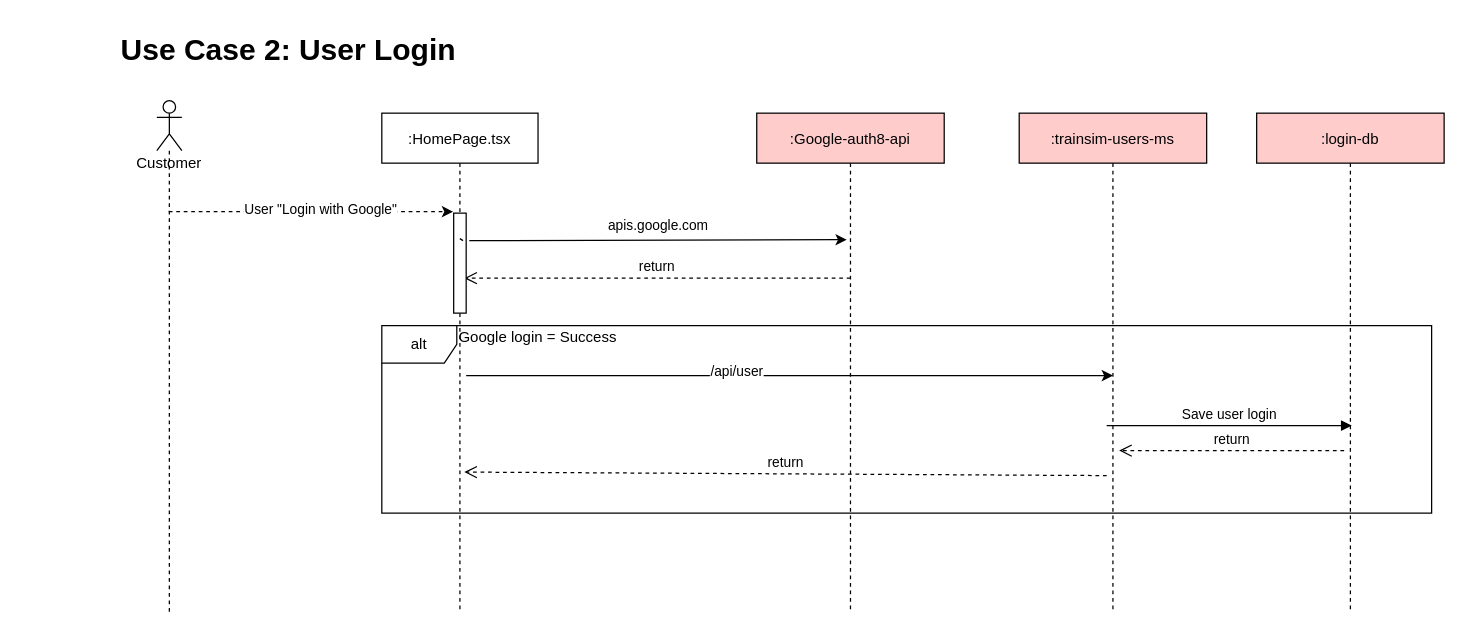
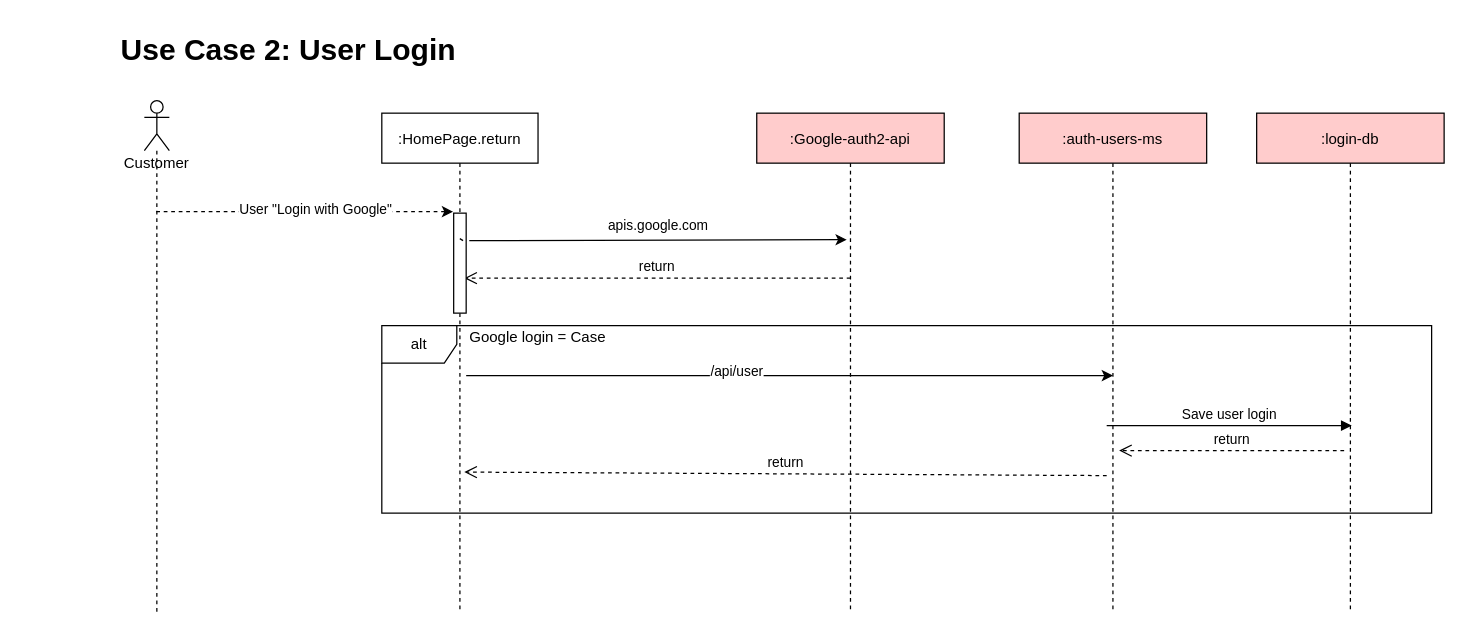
(459, 139) -> (459, 139)
(850, 139) -> (850, 139)
(1113, 139) -> (1113, 139)
(538, 338) -> (538, 338)
(169, 357) -> (157, 357)
